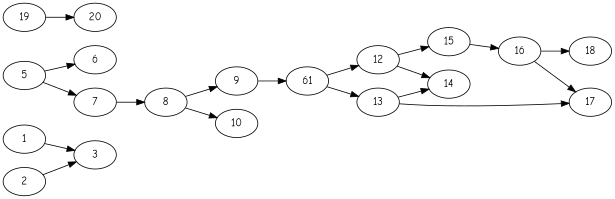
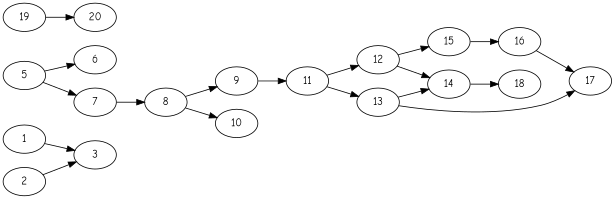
(551, 51) -> (480, 84)
(307, 81) -> (307, 81)
